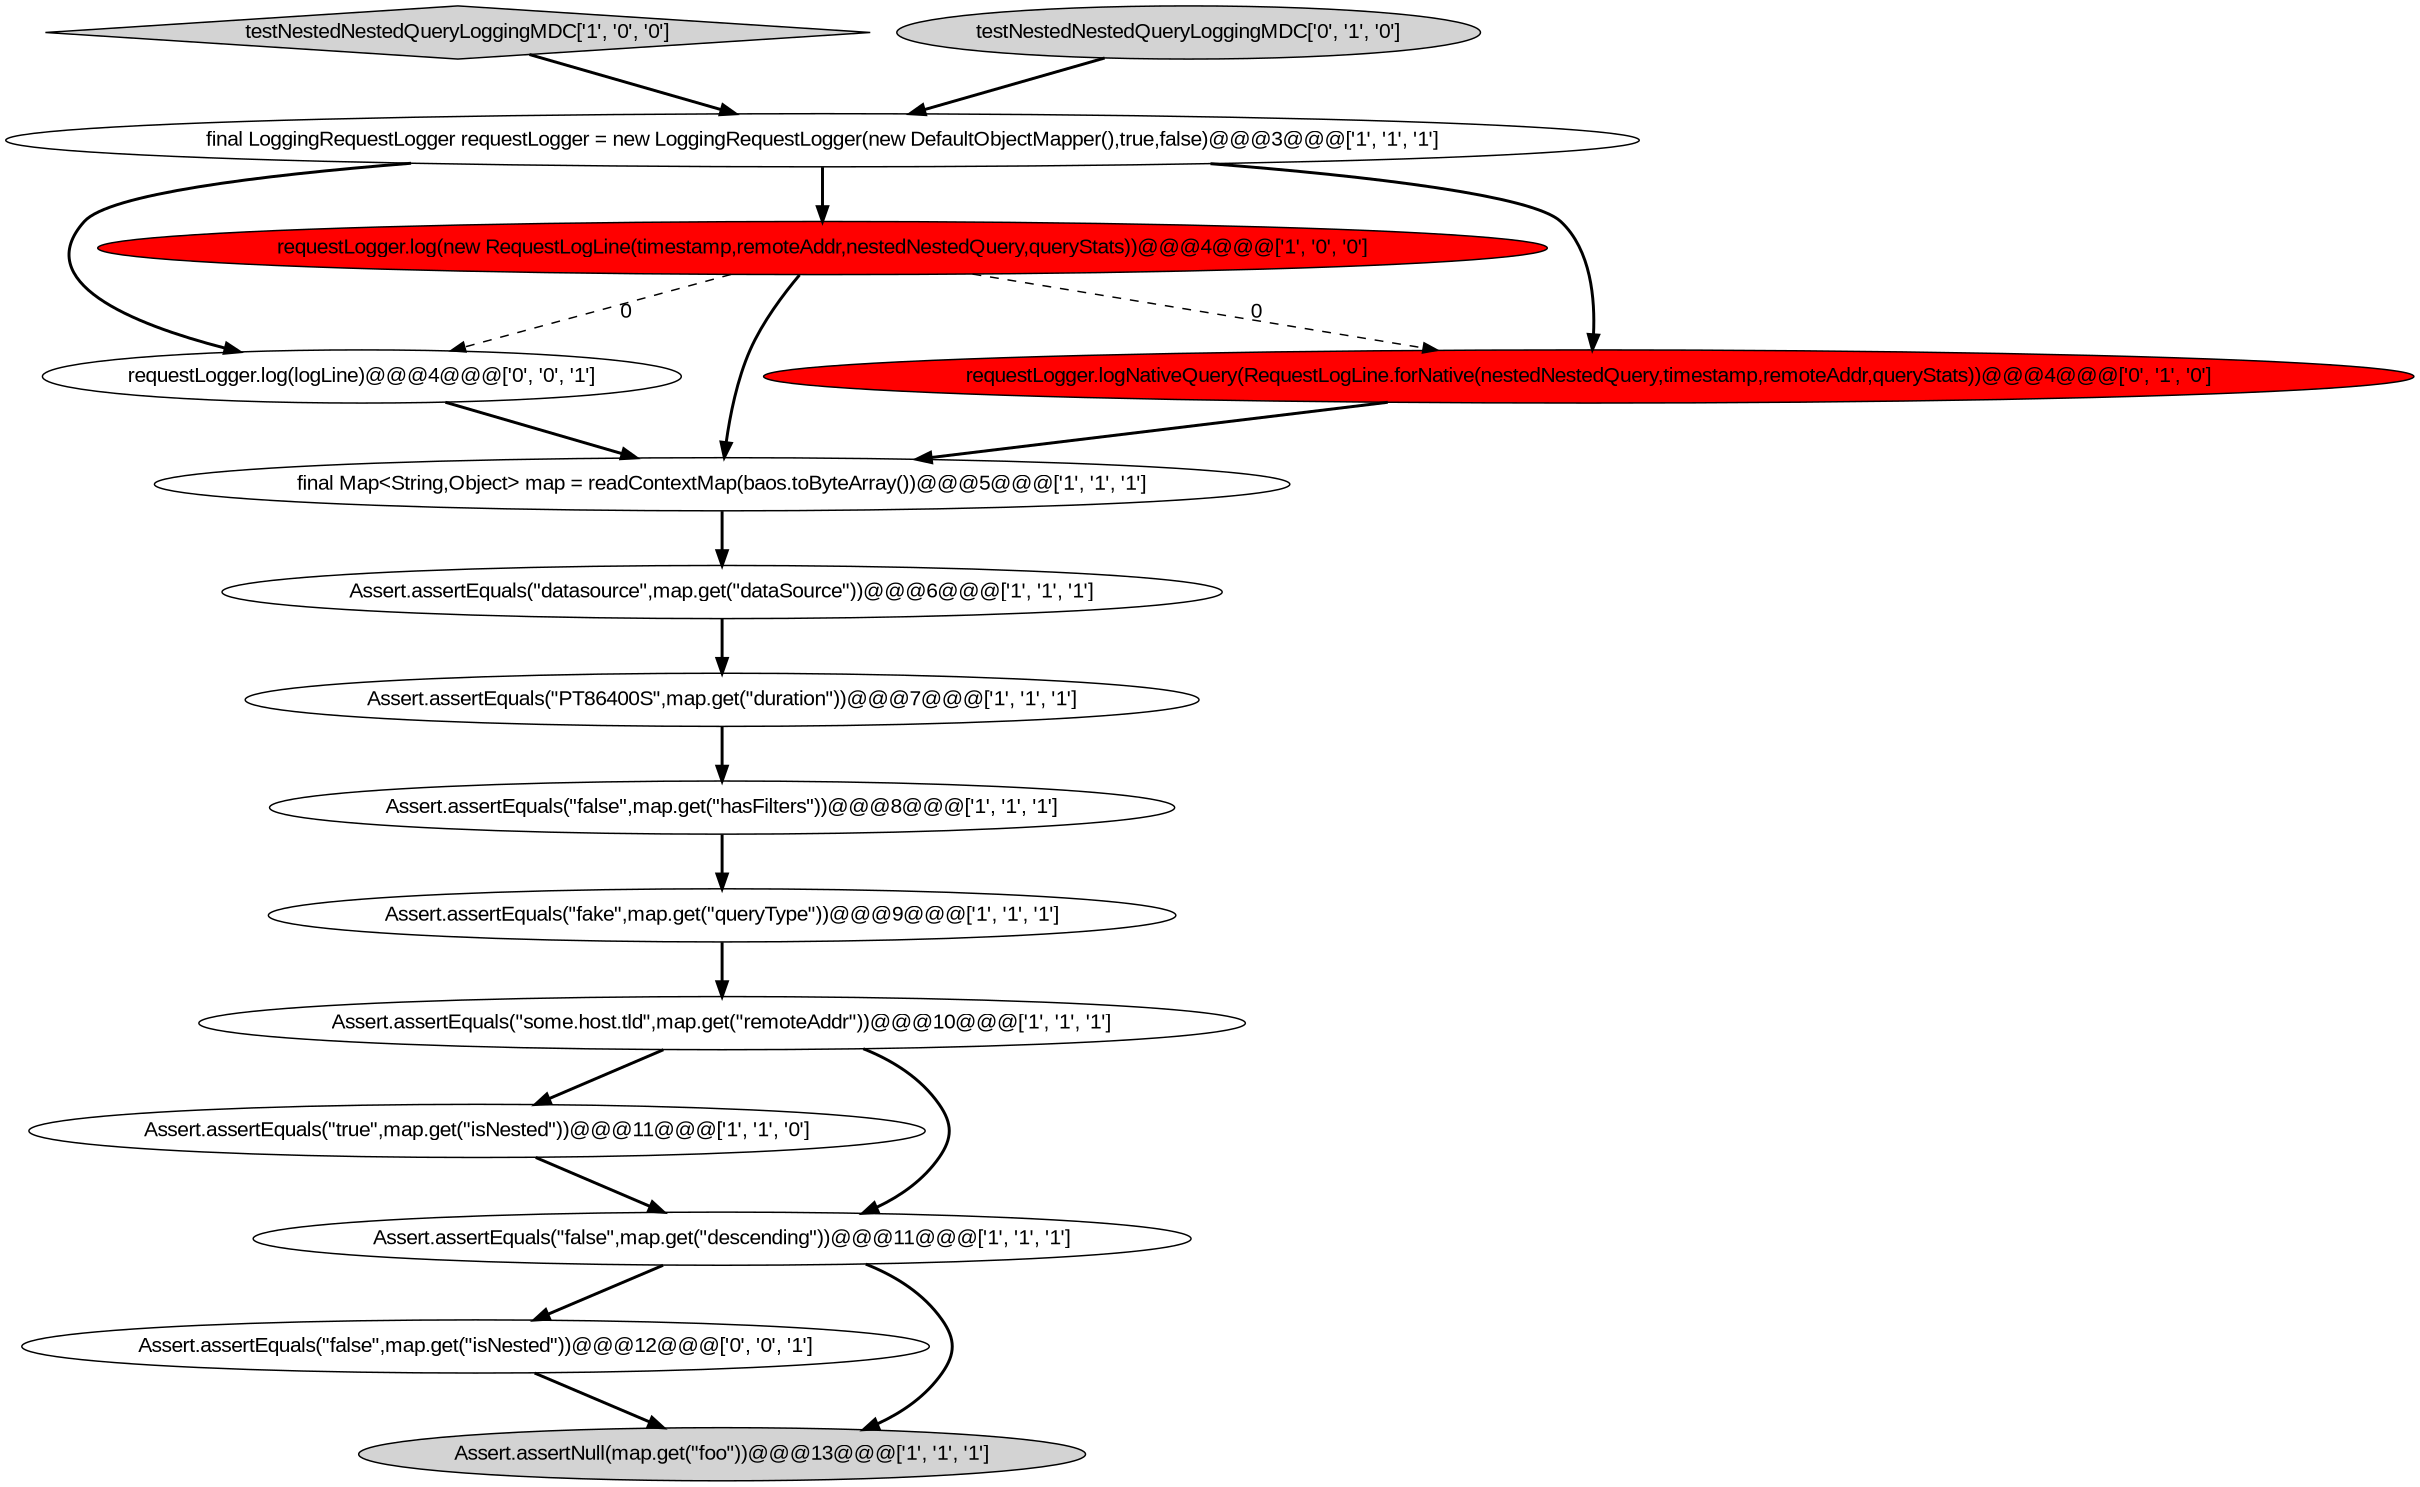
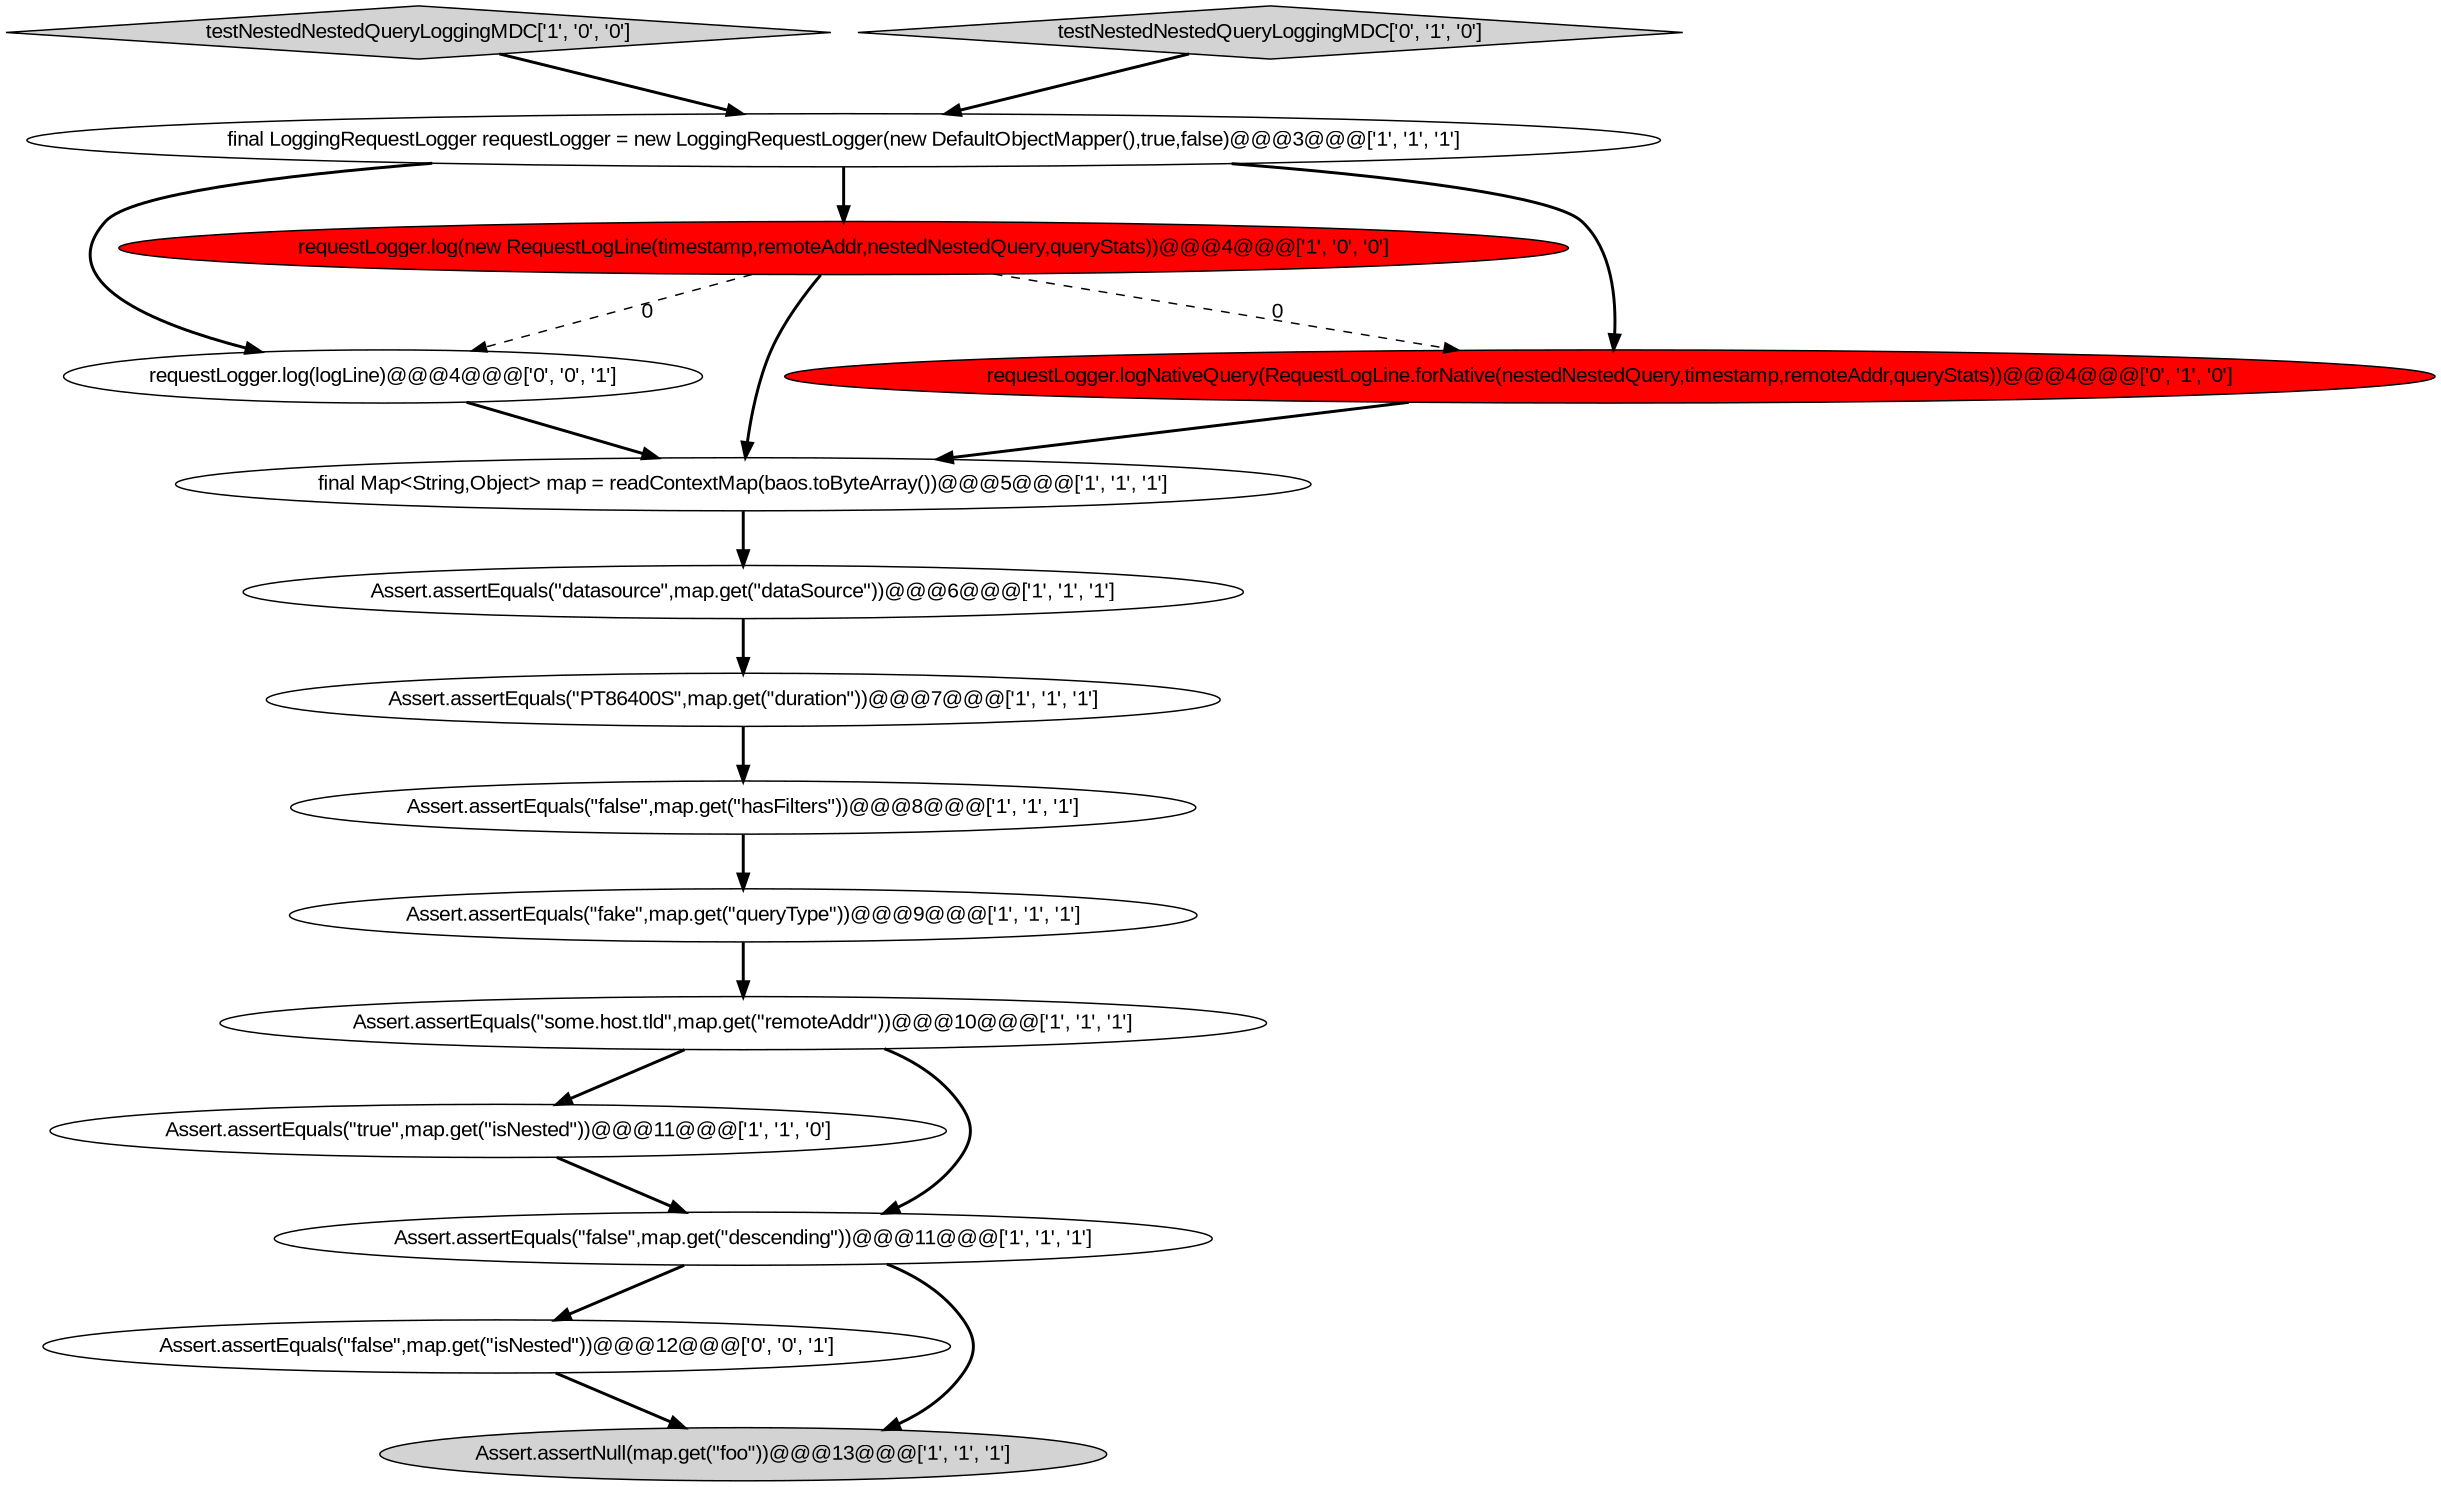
(1189, 32) -> (1270, 32)
